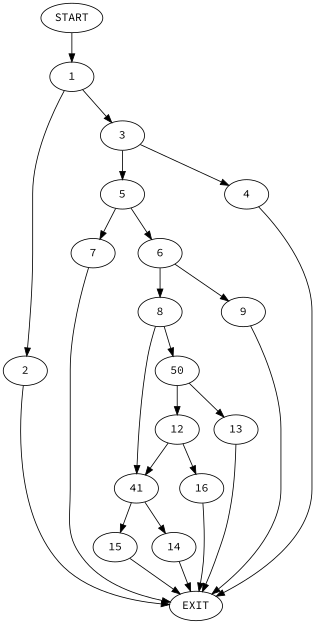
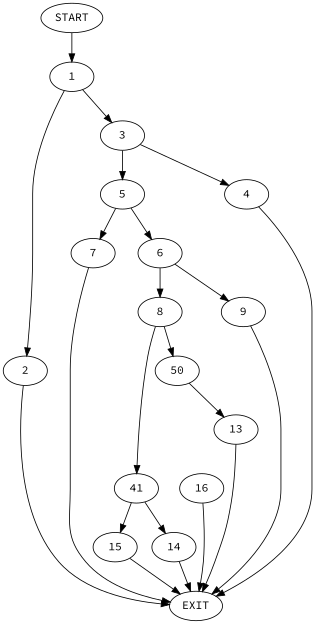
(177, 430) -> none
